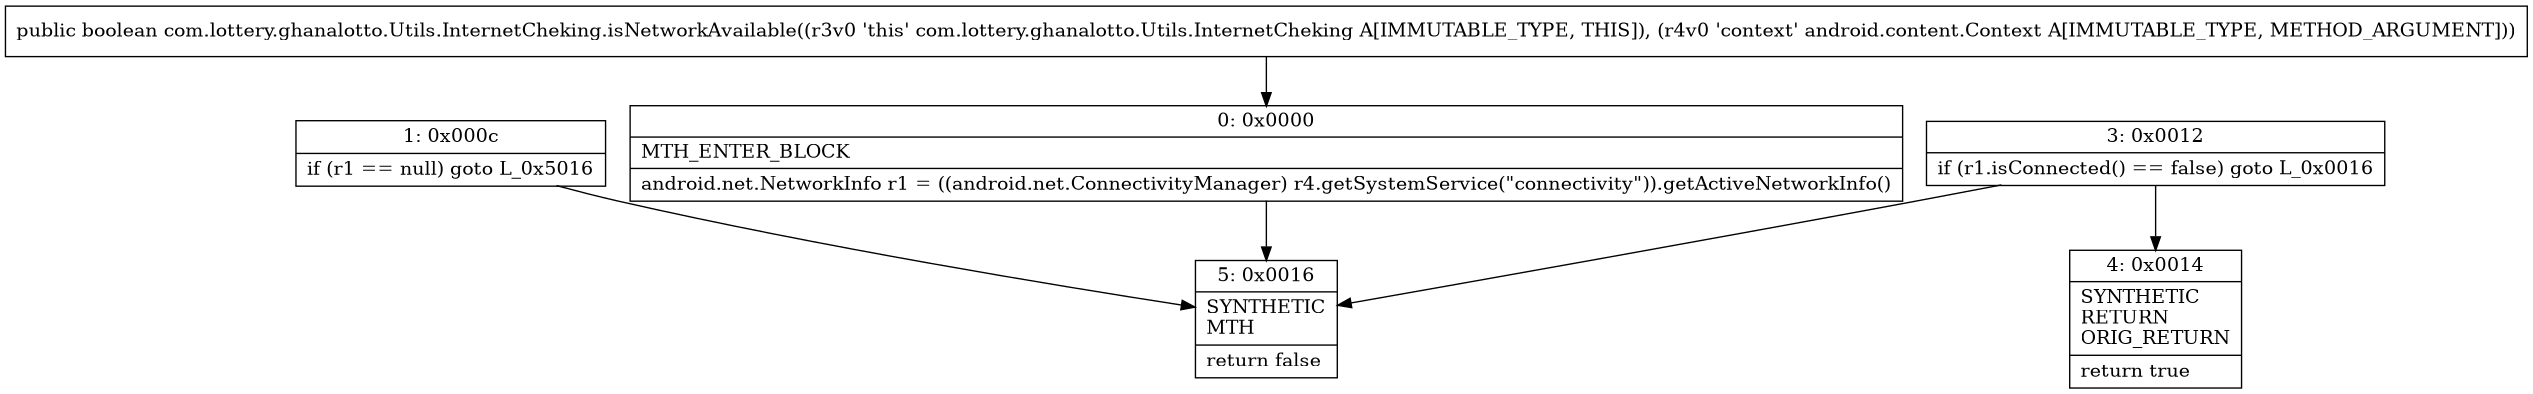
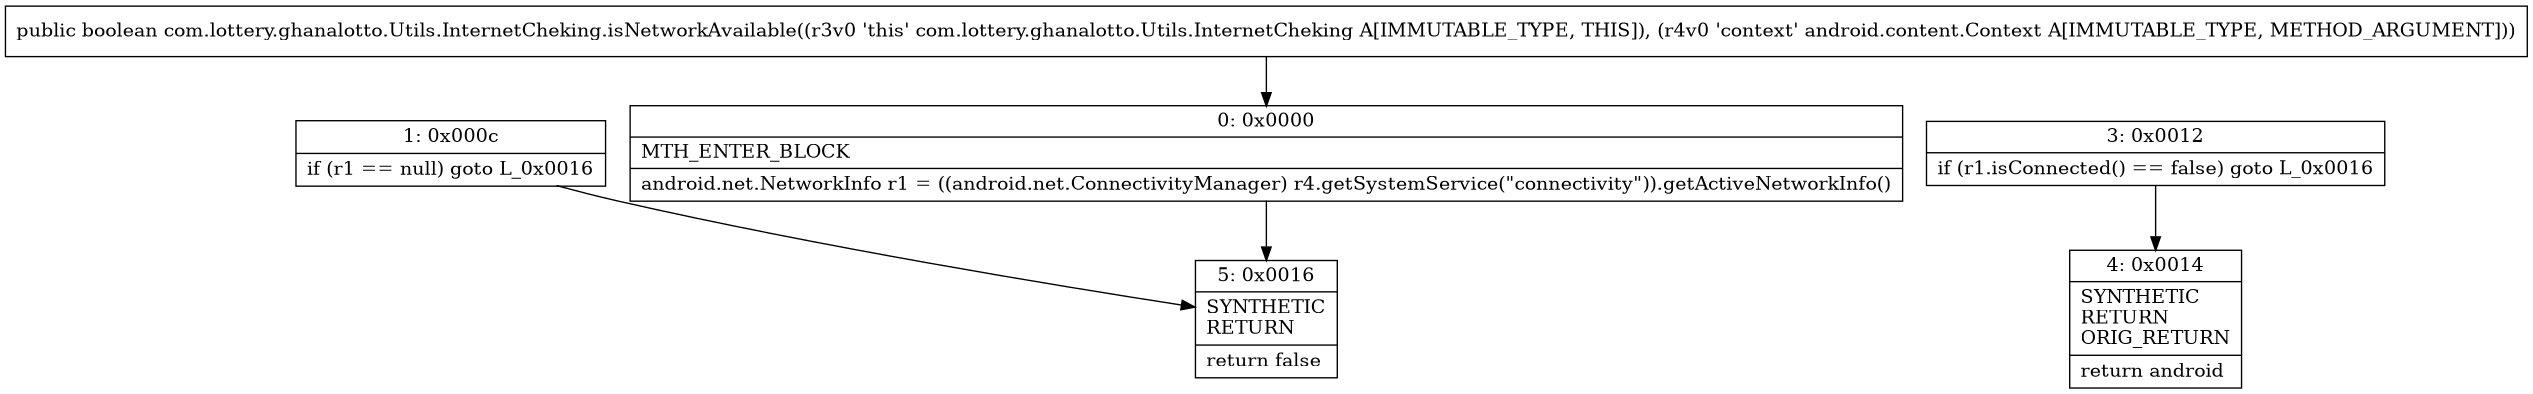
(451, 169) -> (451, 169)
(1676, 245) -> none
(1231, 328) -> (1251, 328)
(2136, 371) -> (2153, 371)
